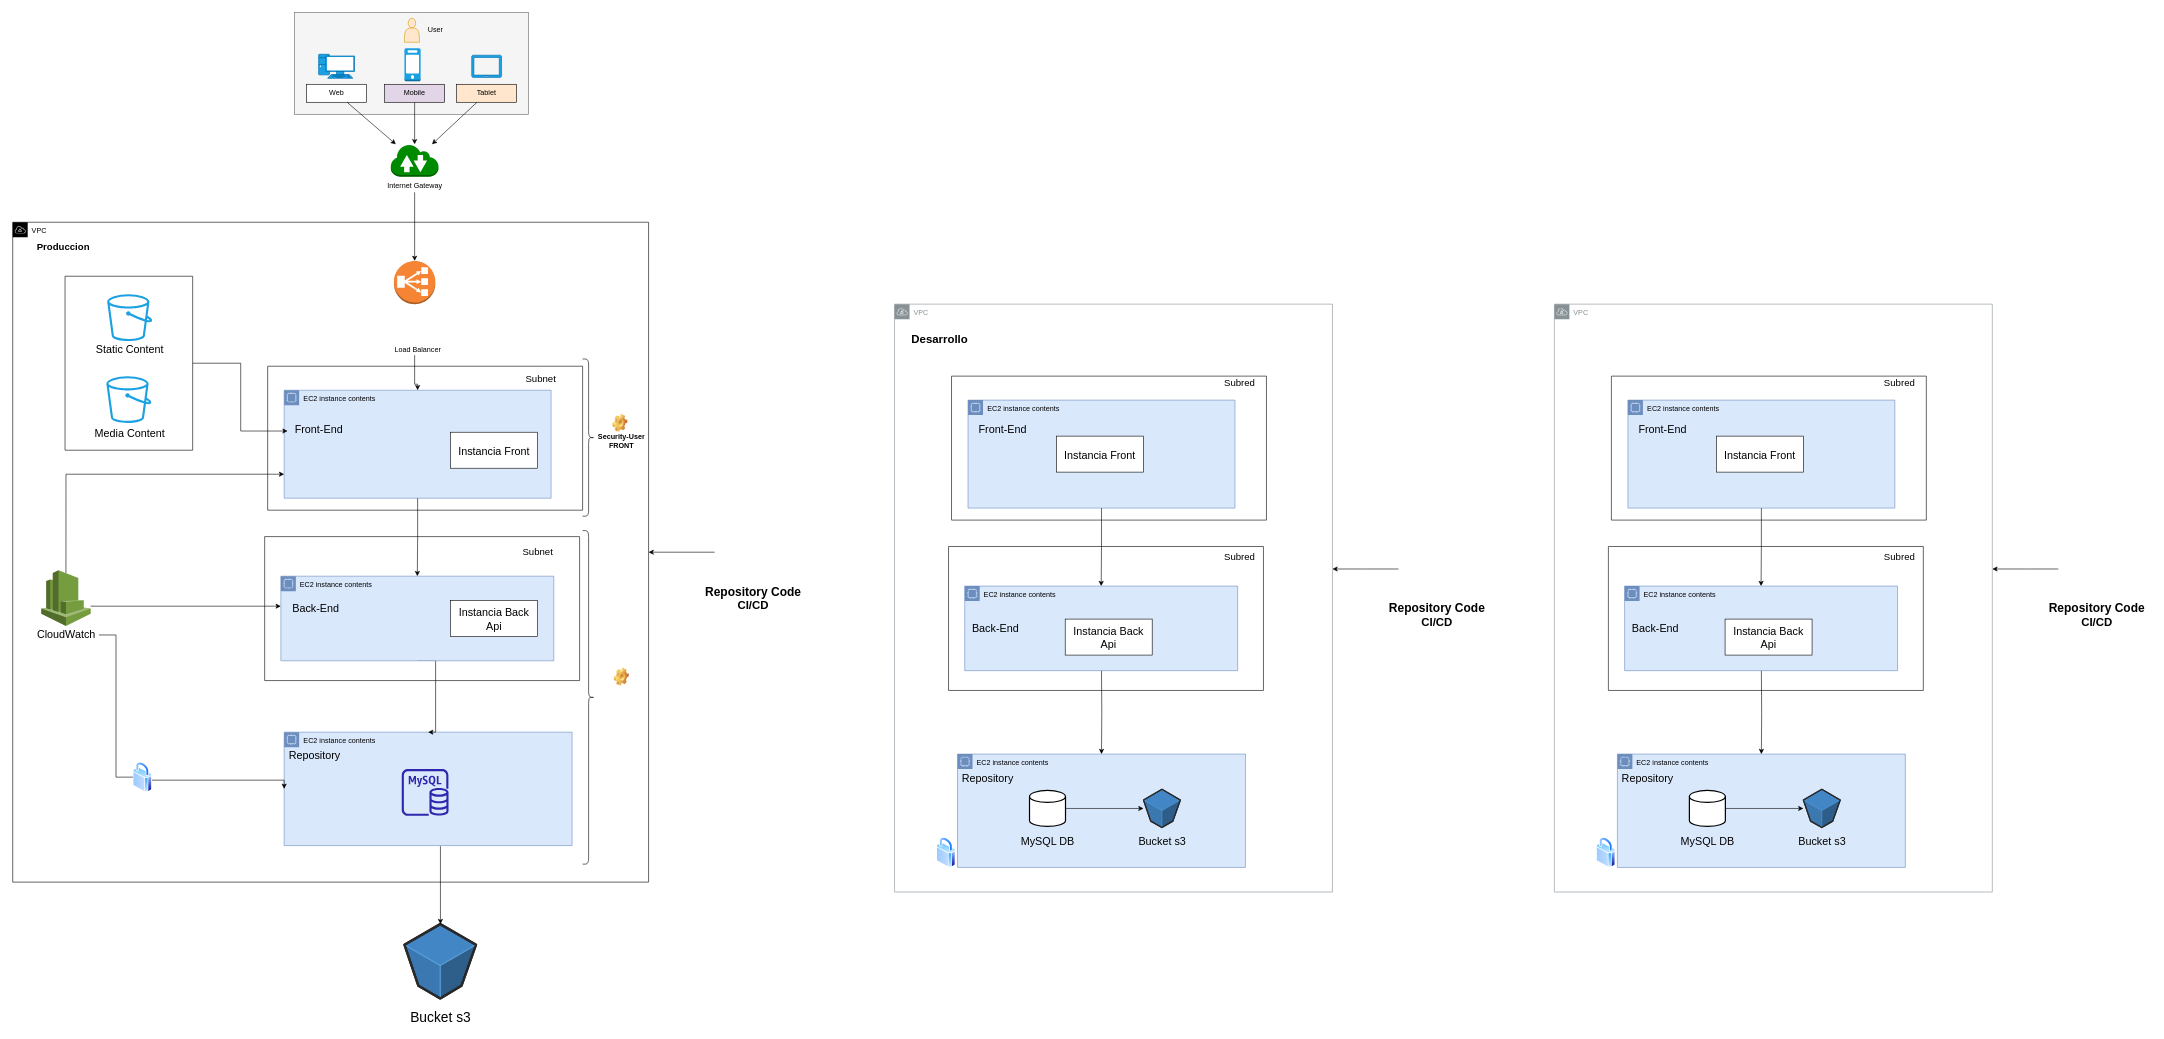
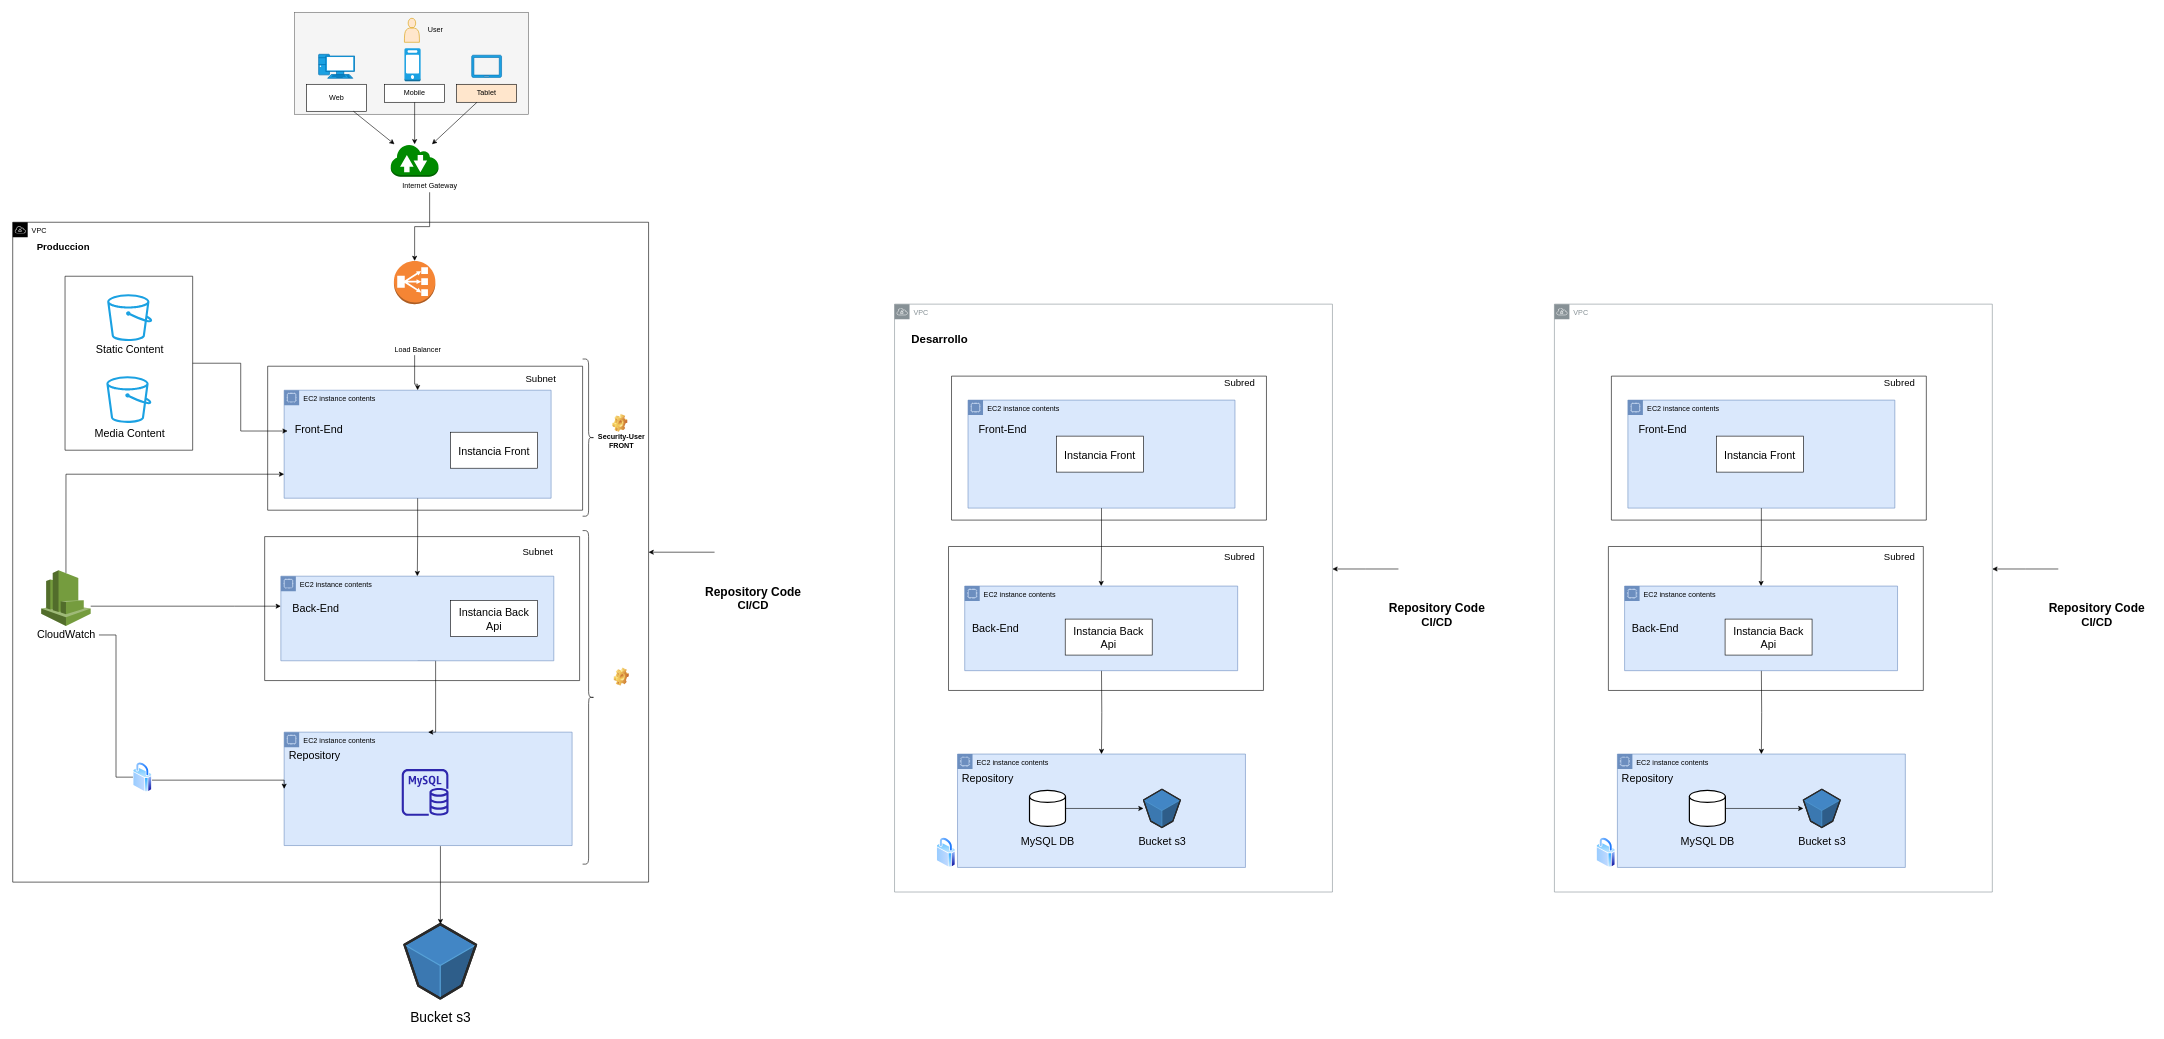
(336, 93) -> (336, 98)
(414, 93) -> (414, 93)
(414, 186) -> (429, 186)
